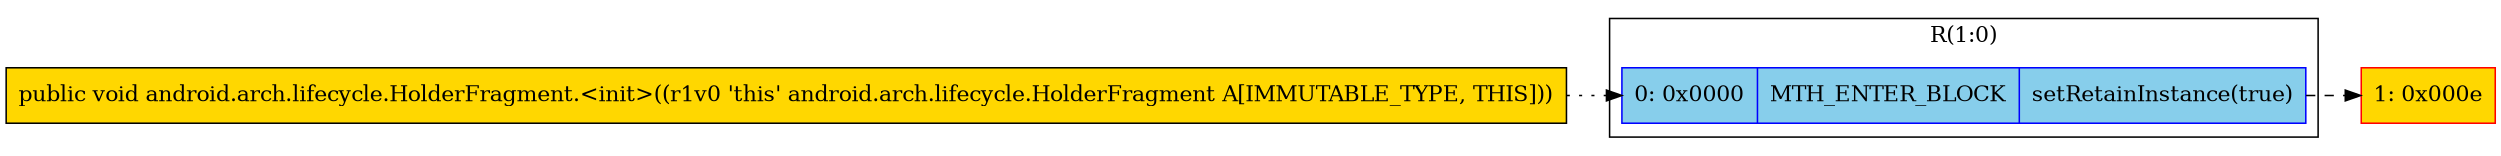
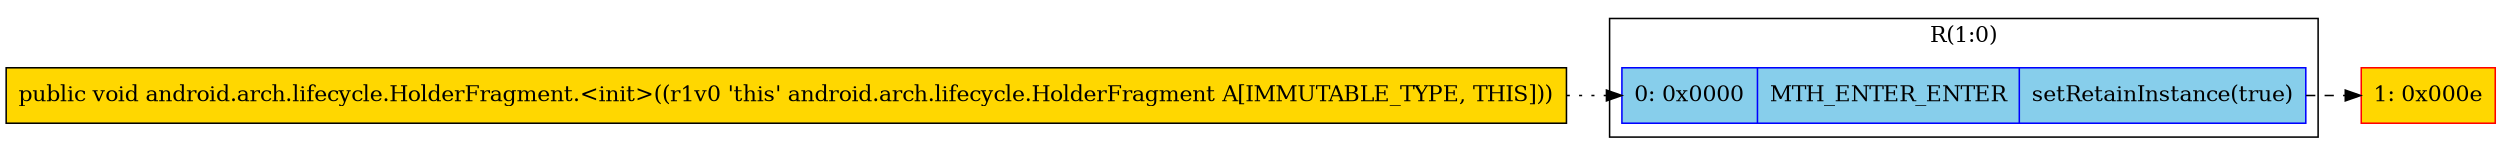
(1888, 95) -> (1888, 95)
